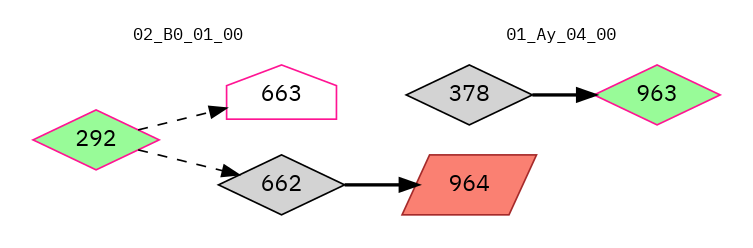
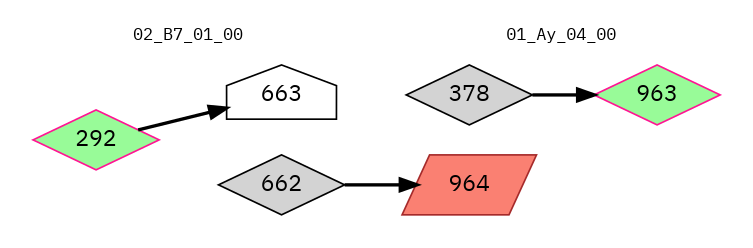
(189, 36) -> (189, 36)
(282, 95) -> (282, 95)
(174, 121) -> (174, 121)
(180, 160) -> none
